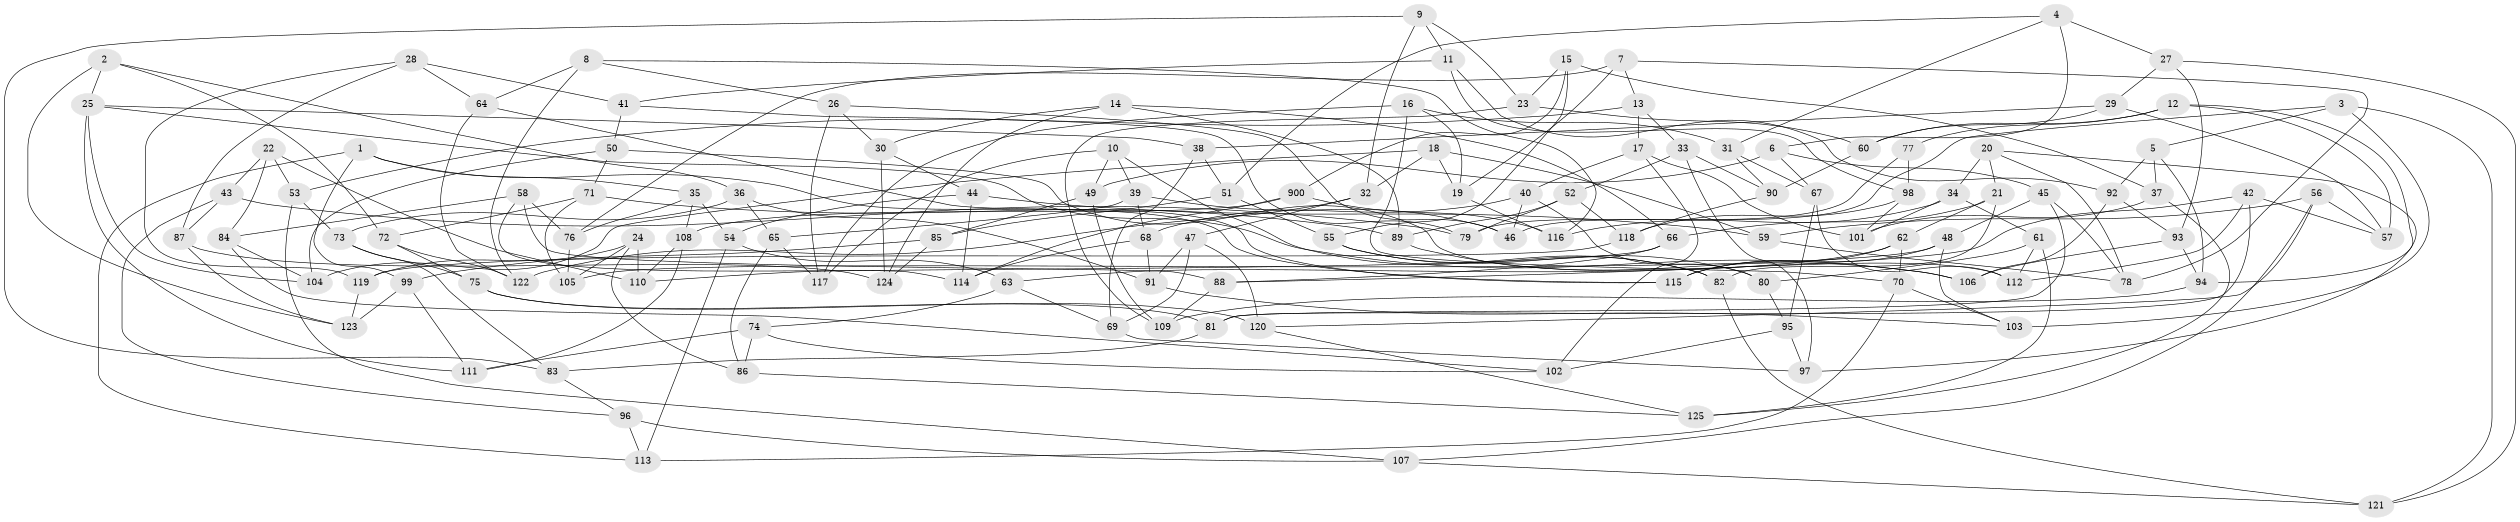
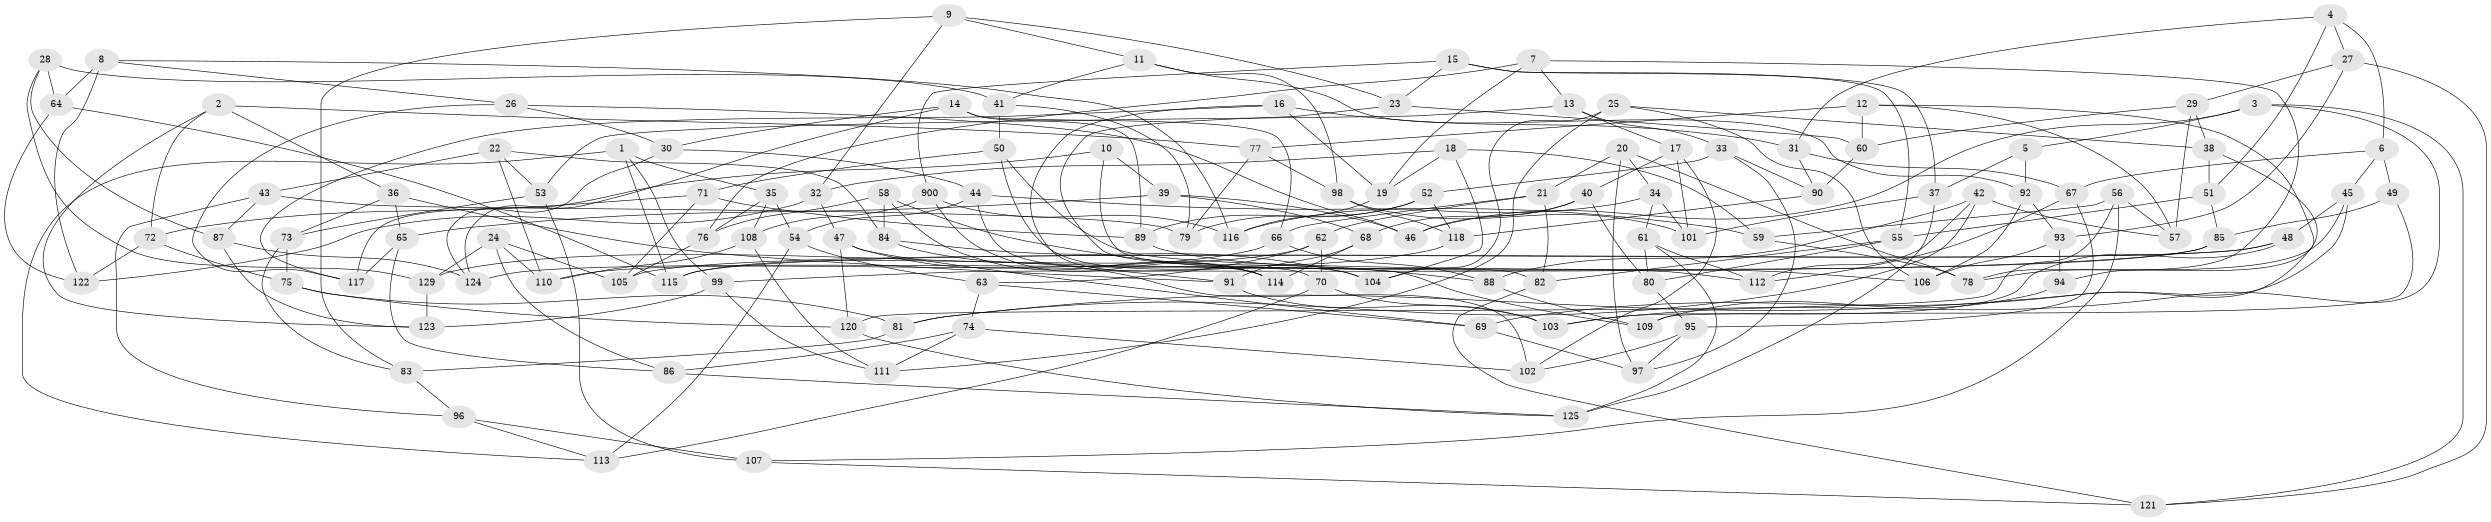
(96, 82) -> (738, 123)
(1101, 174) -> none
(2194, 208) -> none
(361, 283) -> (427, 283)
